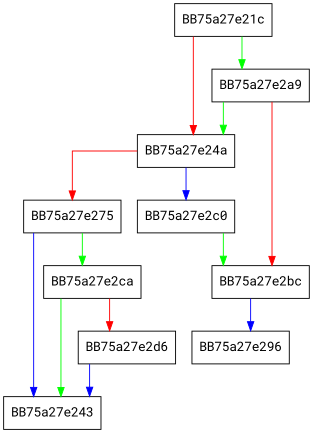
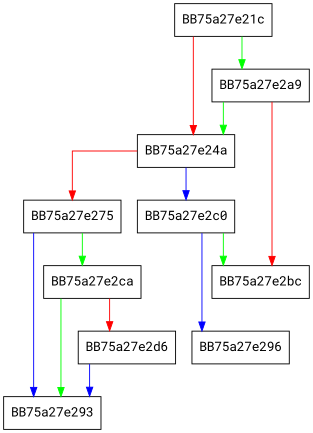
(251, 310) -> (202, 278)
(52, 413) -> (52, 413)
